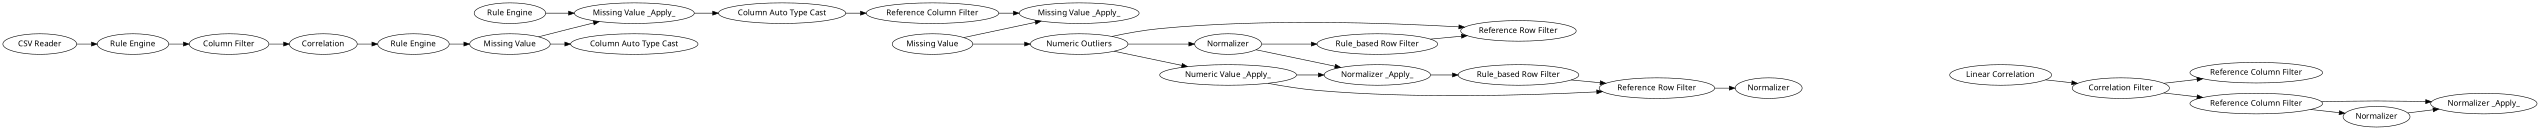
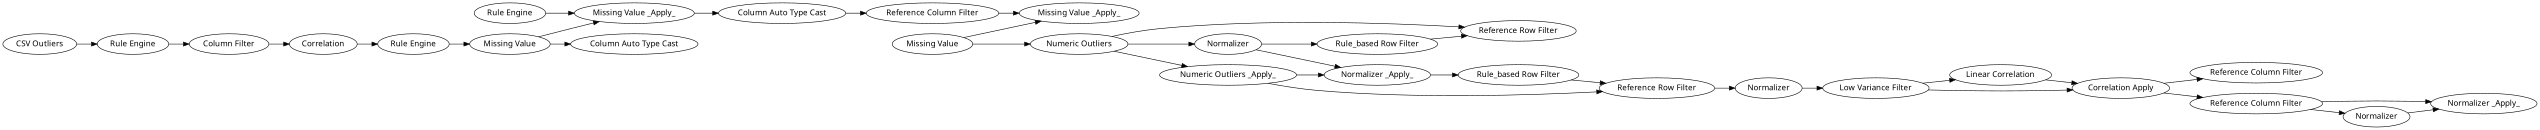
(40, 44) -> (40, 44)
(1228, 75) -> (1228, 75)
none -> (1876, 88)
(2121, 88) -> (2121, 88)
